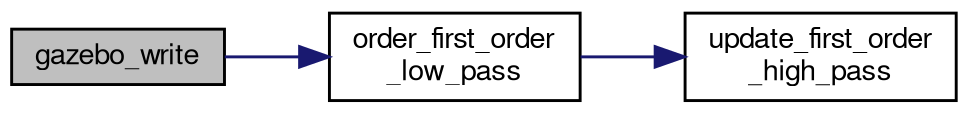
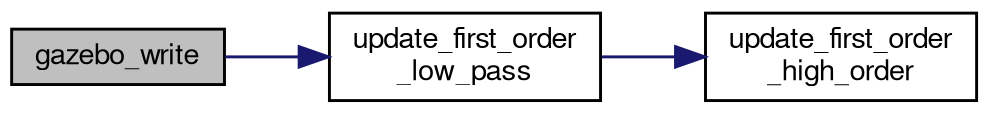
(455, 57) -> (465, 57)
(821, 57) -> (841, 57)
